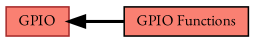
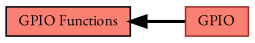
(104, 21) -> (166, 21)
